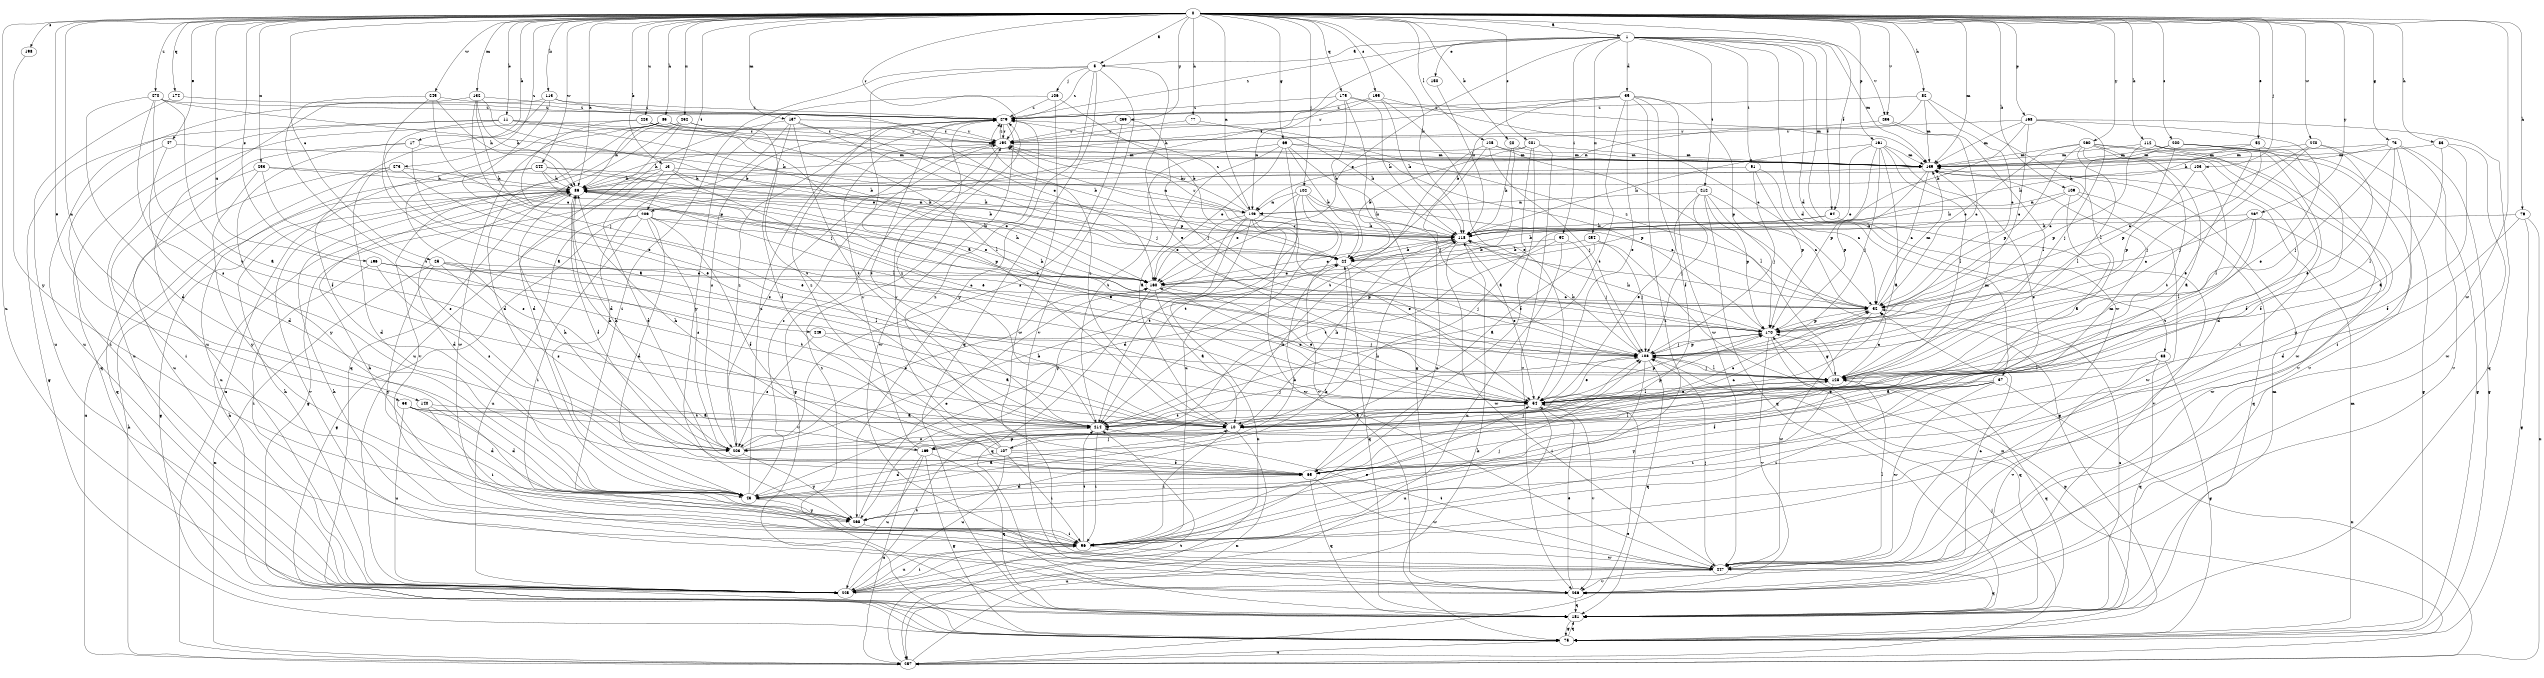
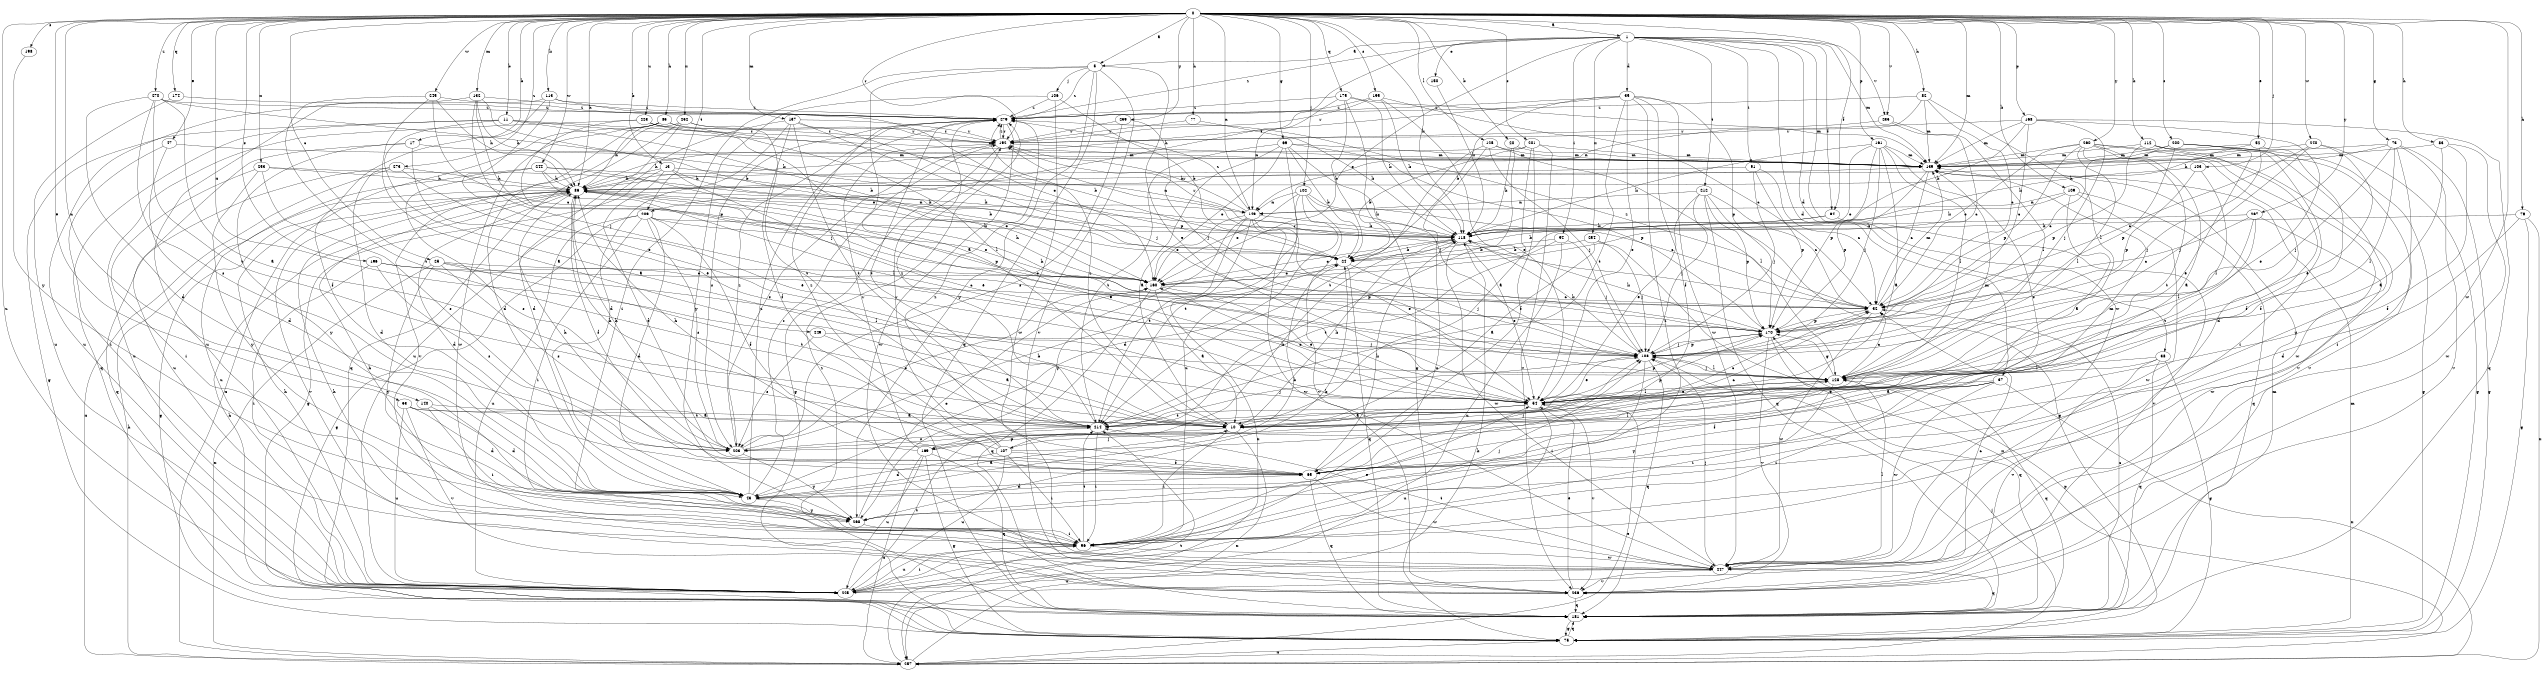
(663, 424) -> (949, 563)
